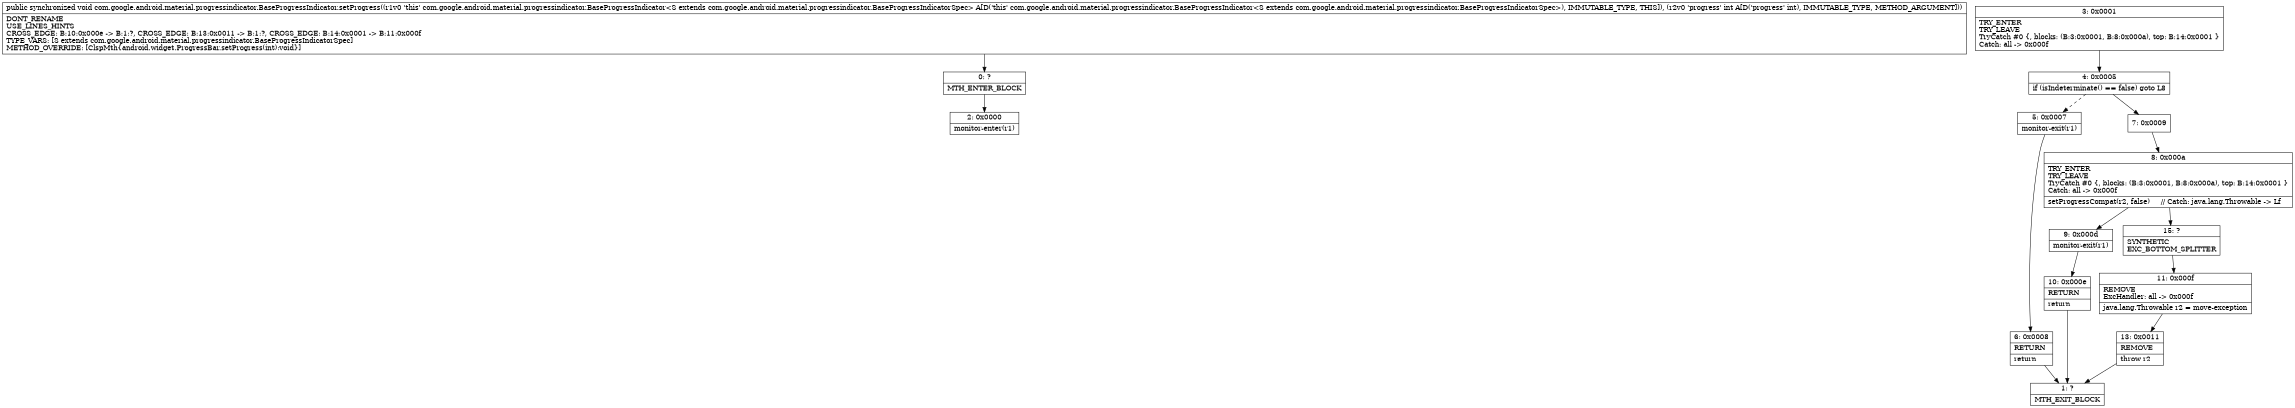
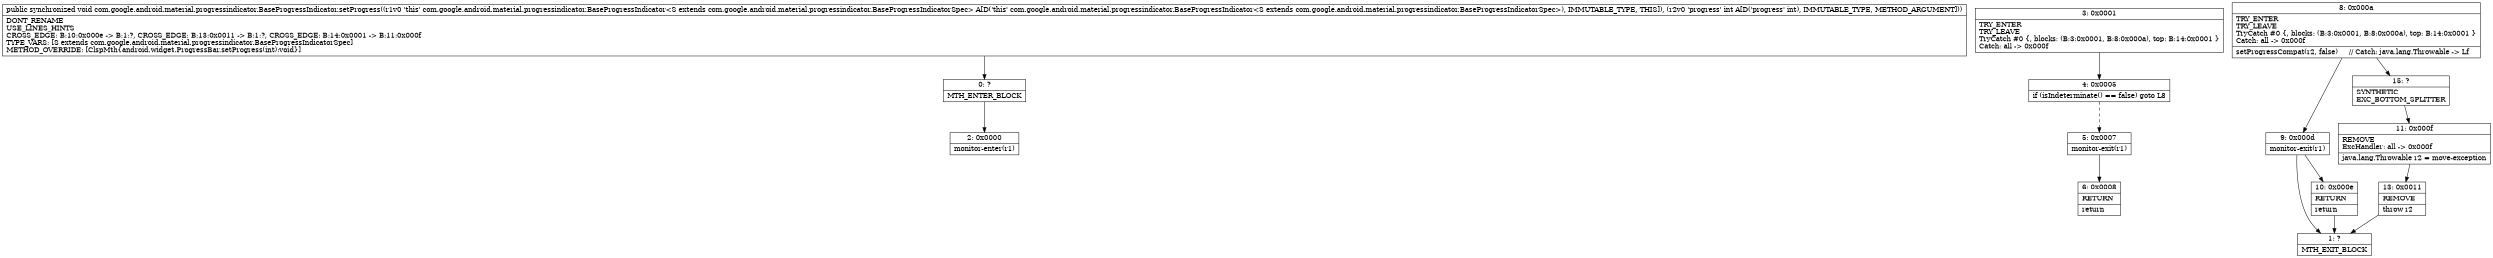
(2149, 123) -> none
(2050, 372) -> (2300, 195)
